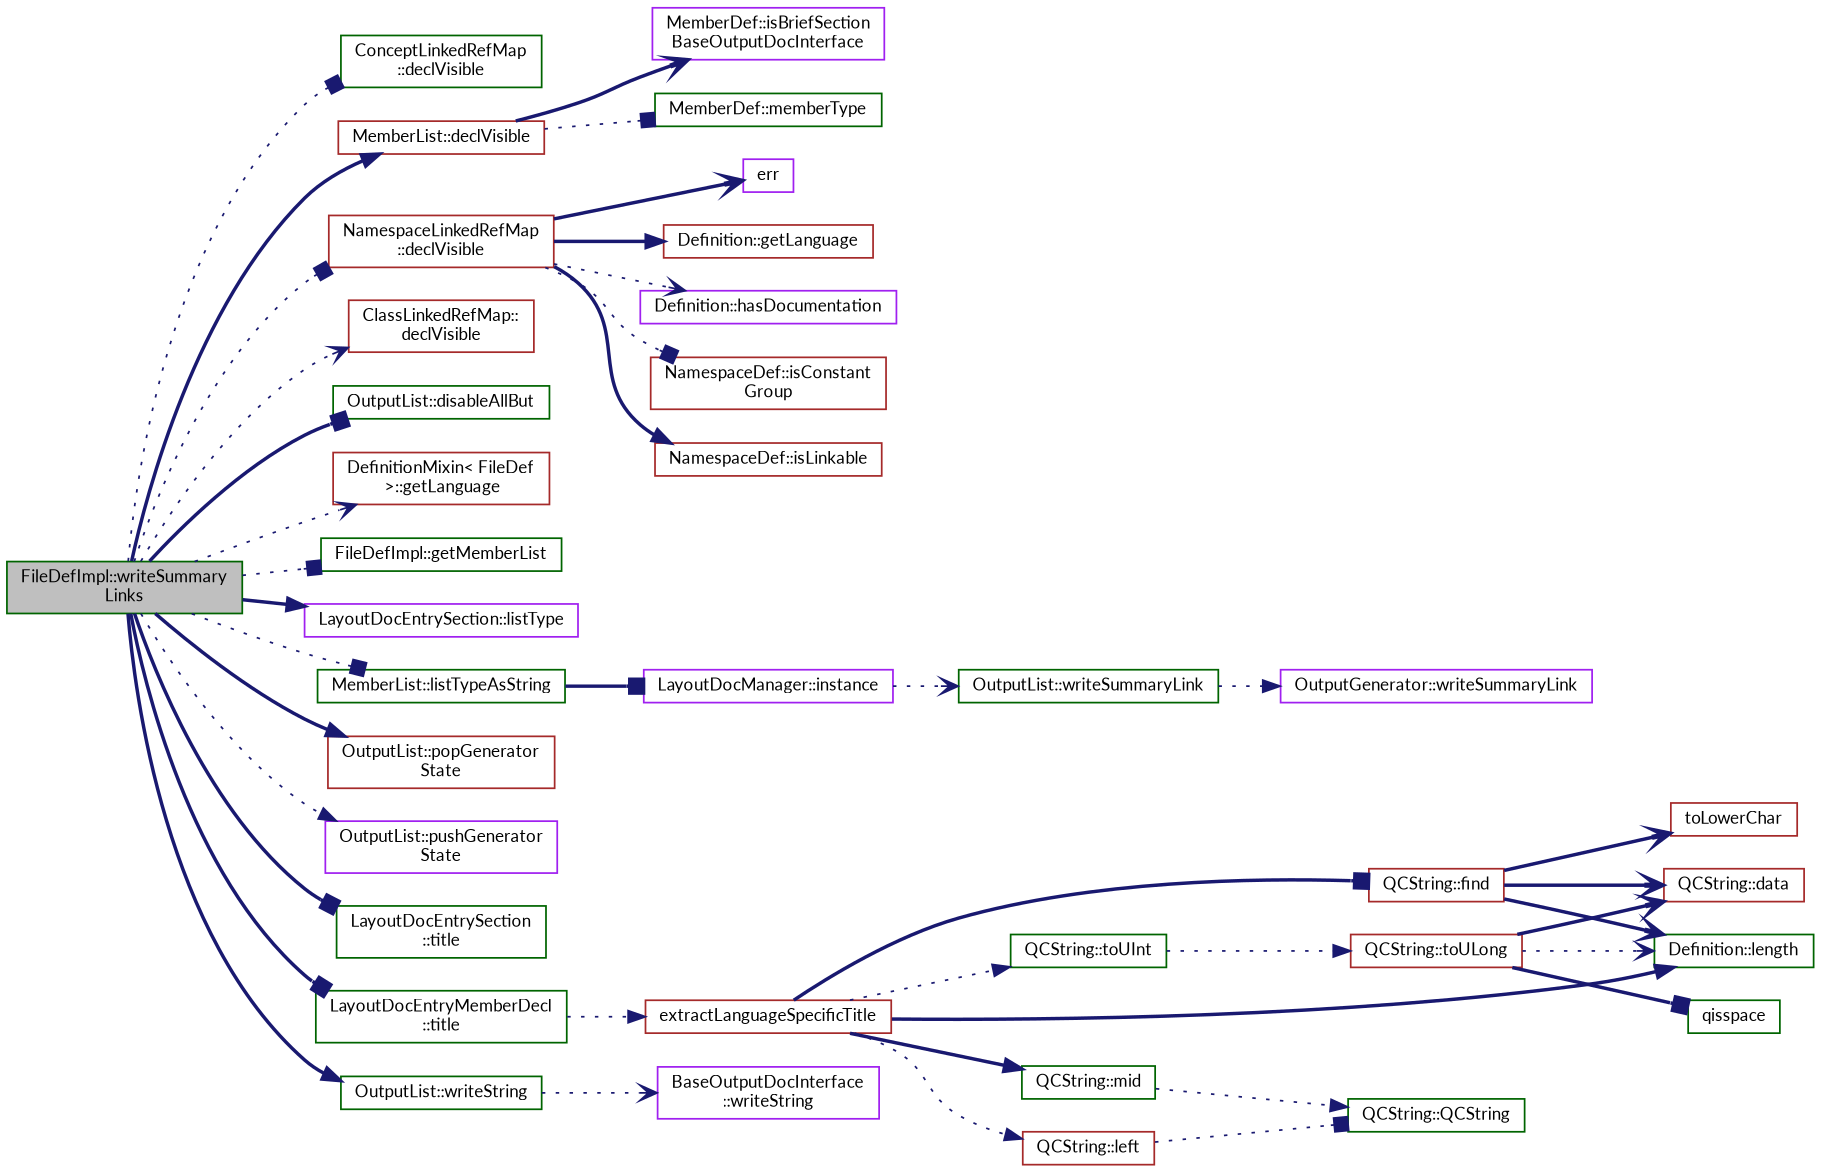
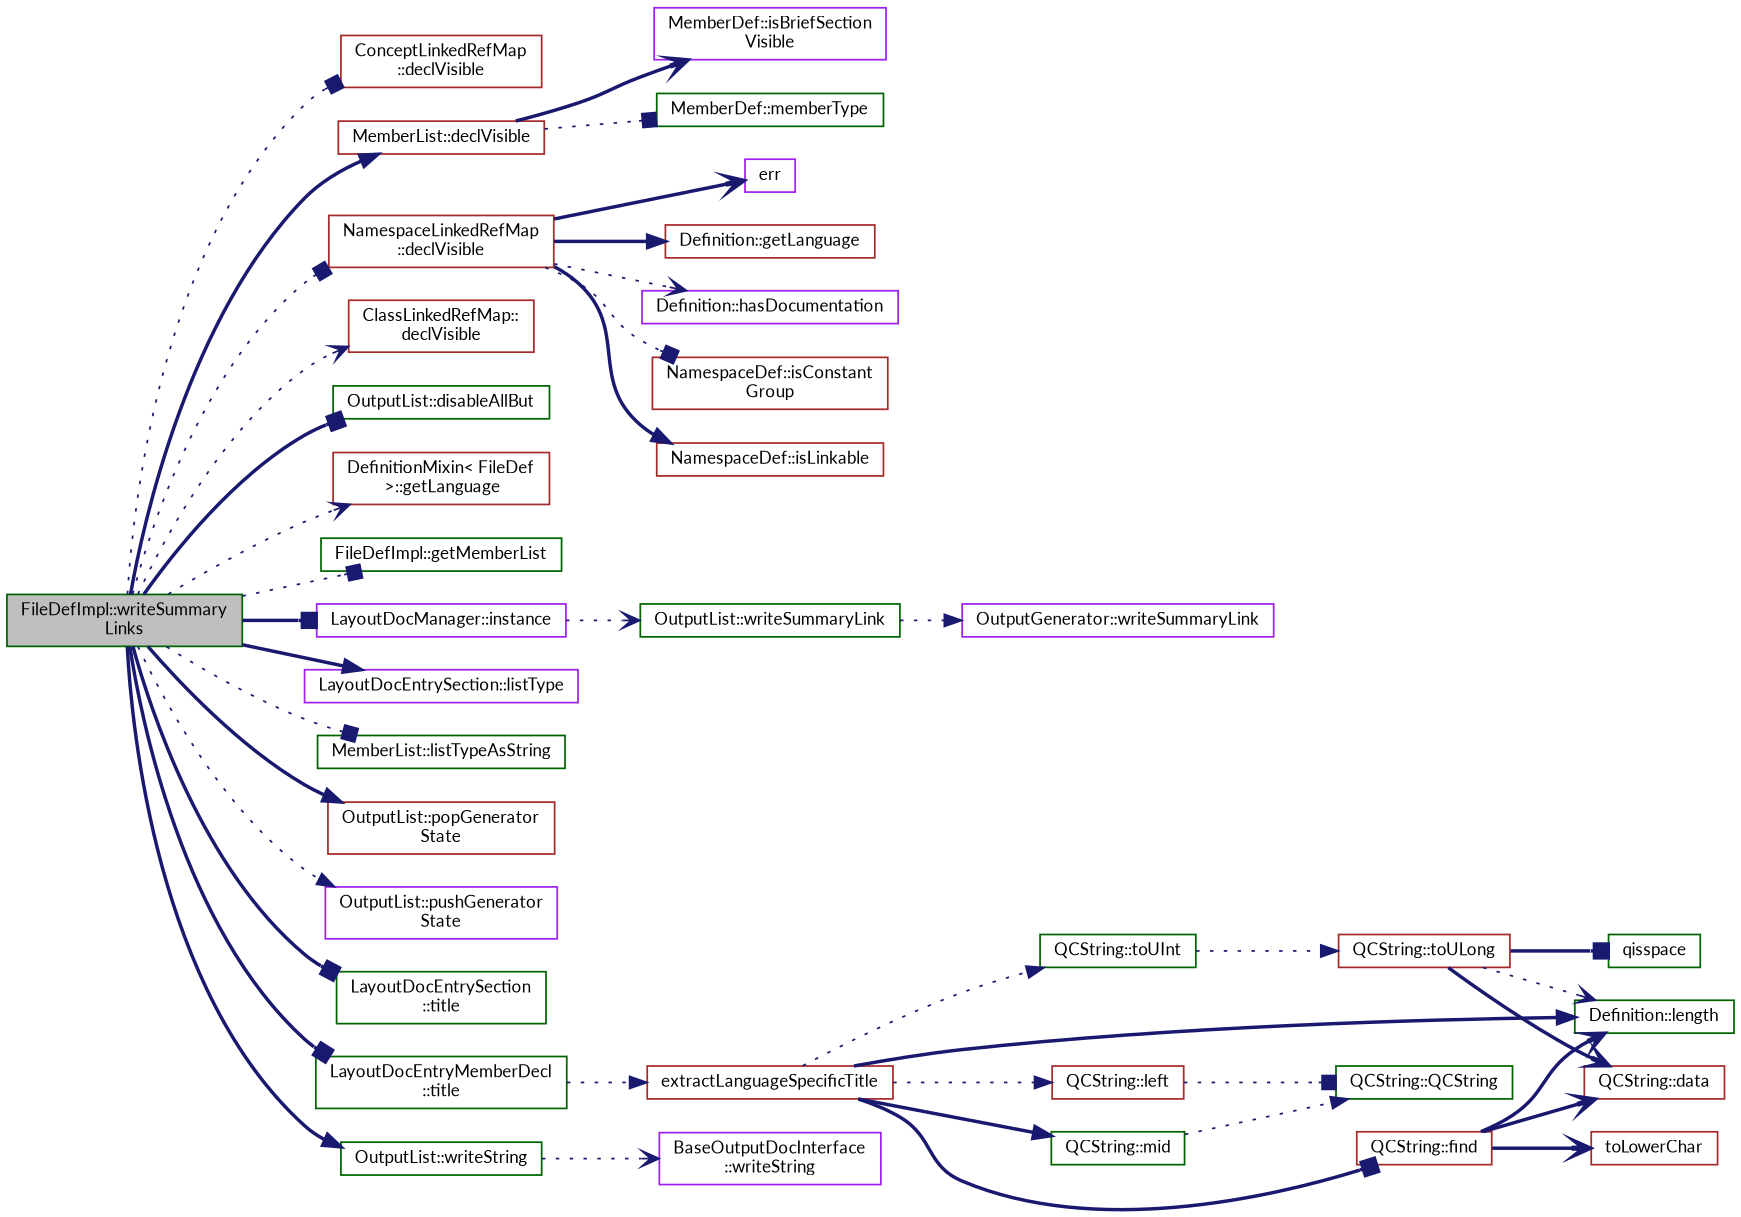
(768, 34) -> (770, 34)
(441, 61) -> (441, 61)
(596, 686) -> (270, 620)
